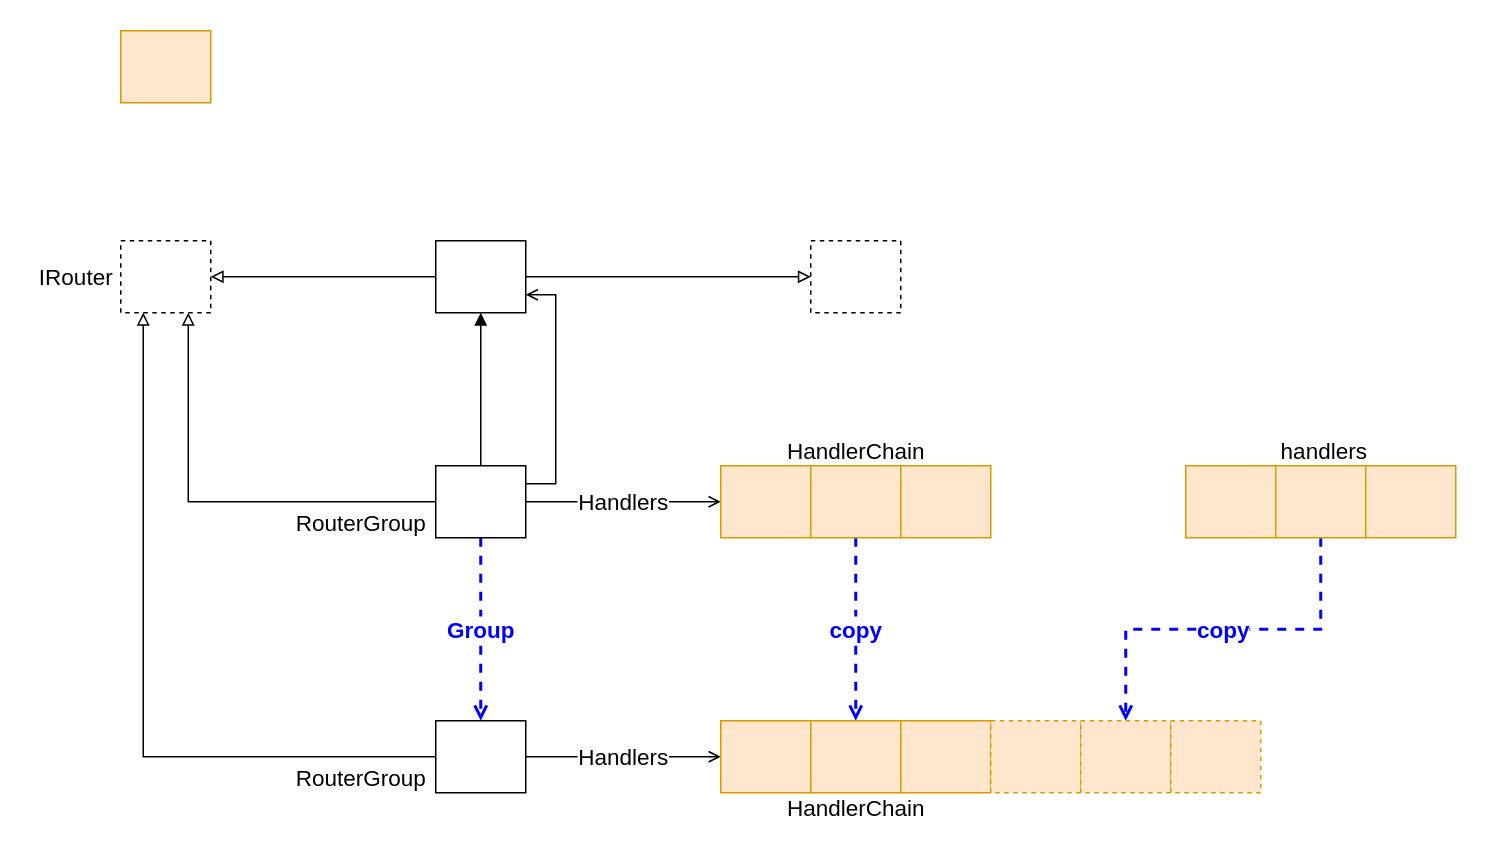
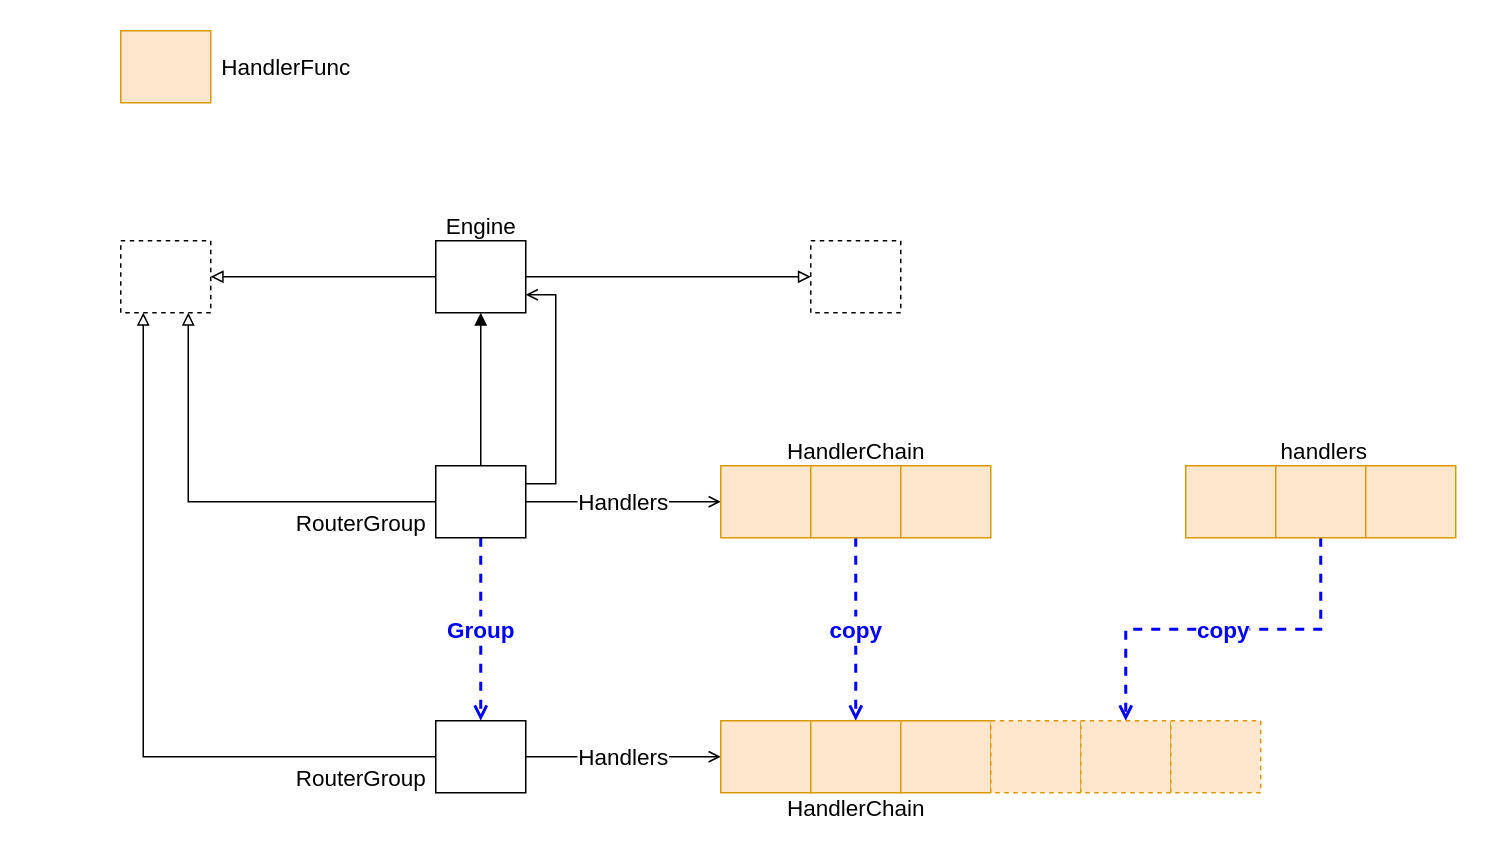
none -> (286, 67)
none -> (481, 226)
(76, 277) -> none
